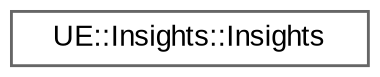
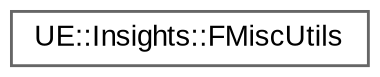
(190, 39) -> (190, 39)
